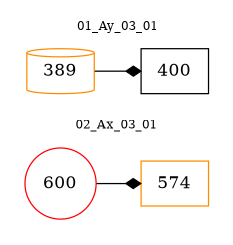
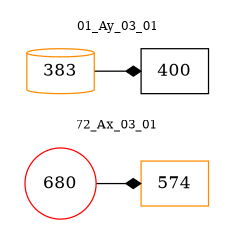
(61, 71) -> (61, 71)
(117, 125) -> (117, 125)
(61, 184) -> (61, 184)
